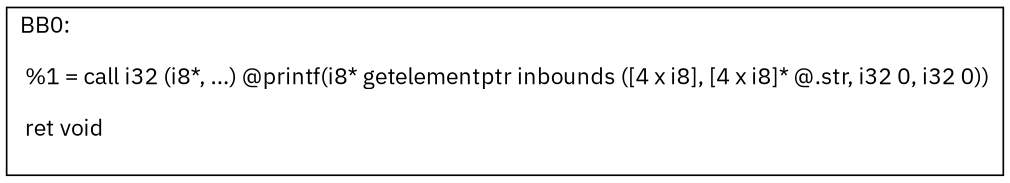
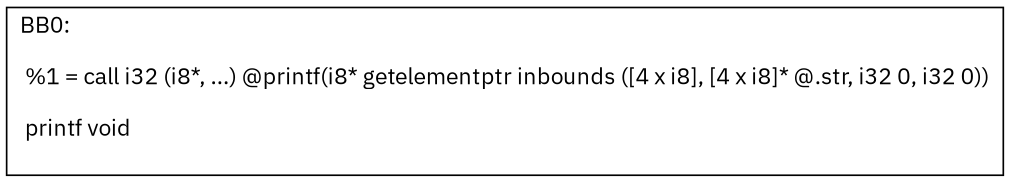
(62, 129) -> (76, 129)
